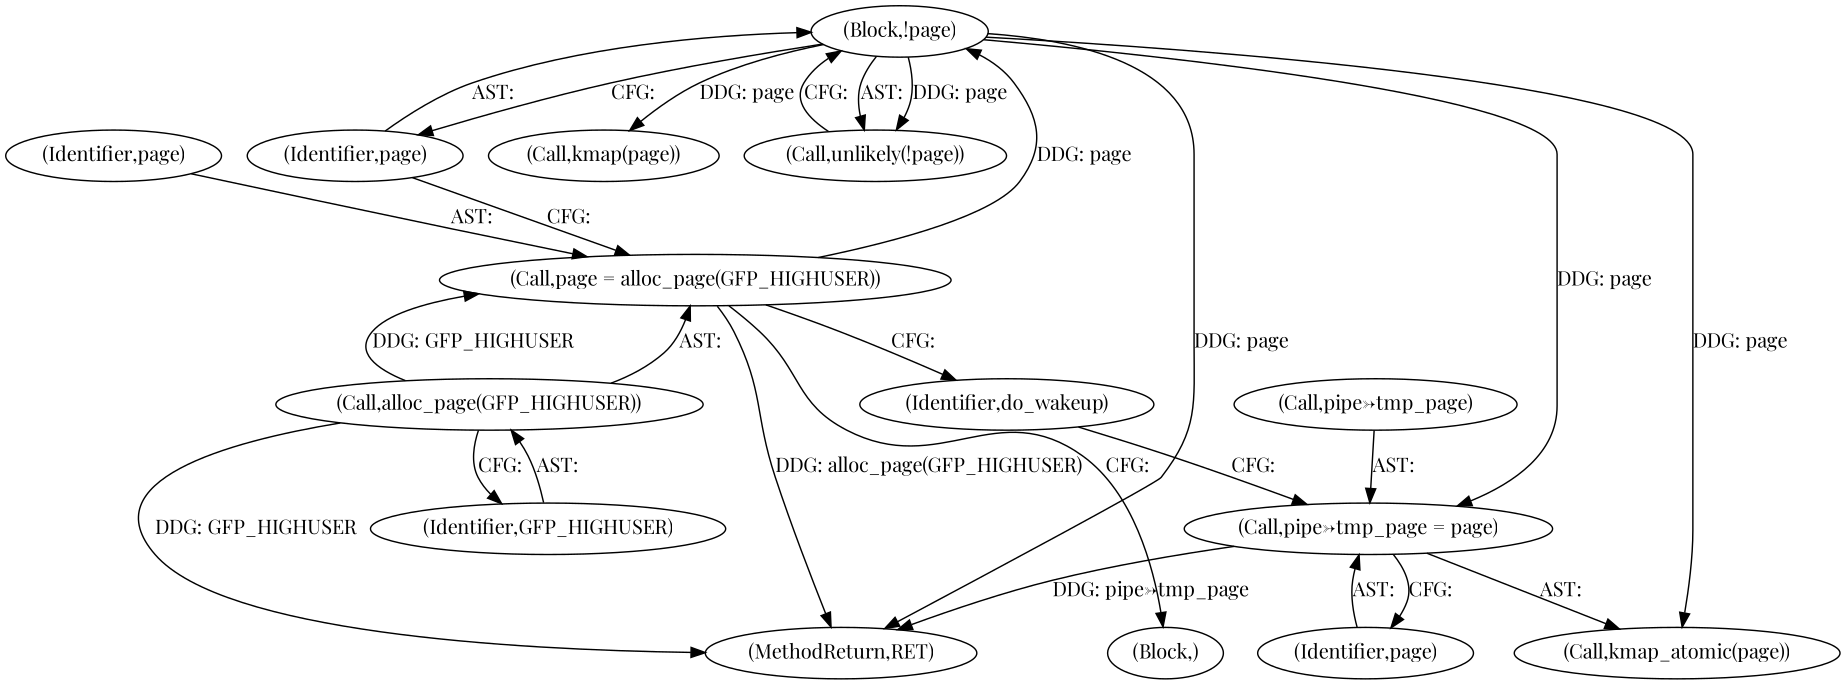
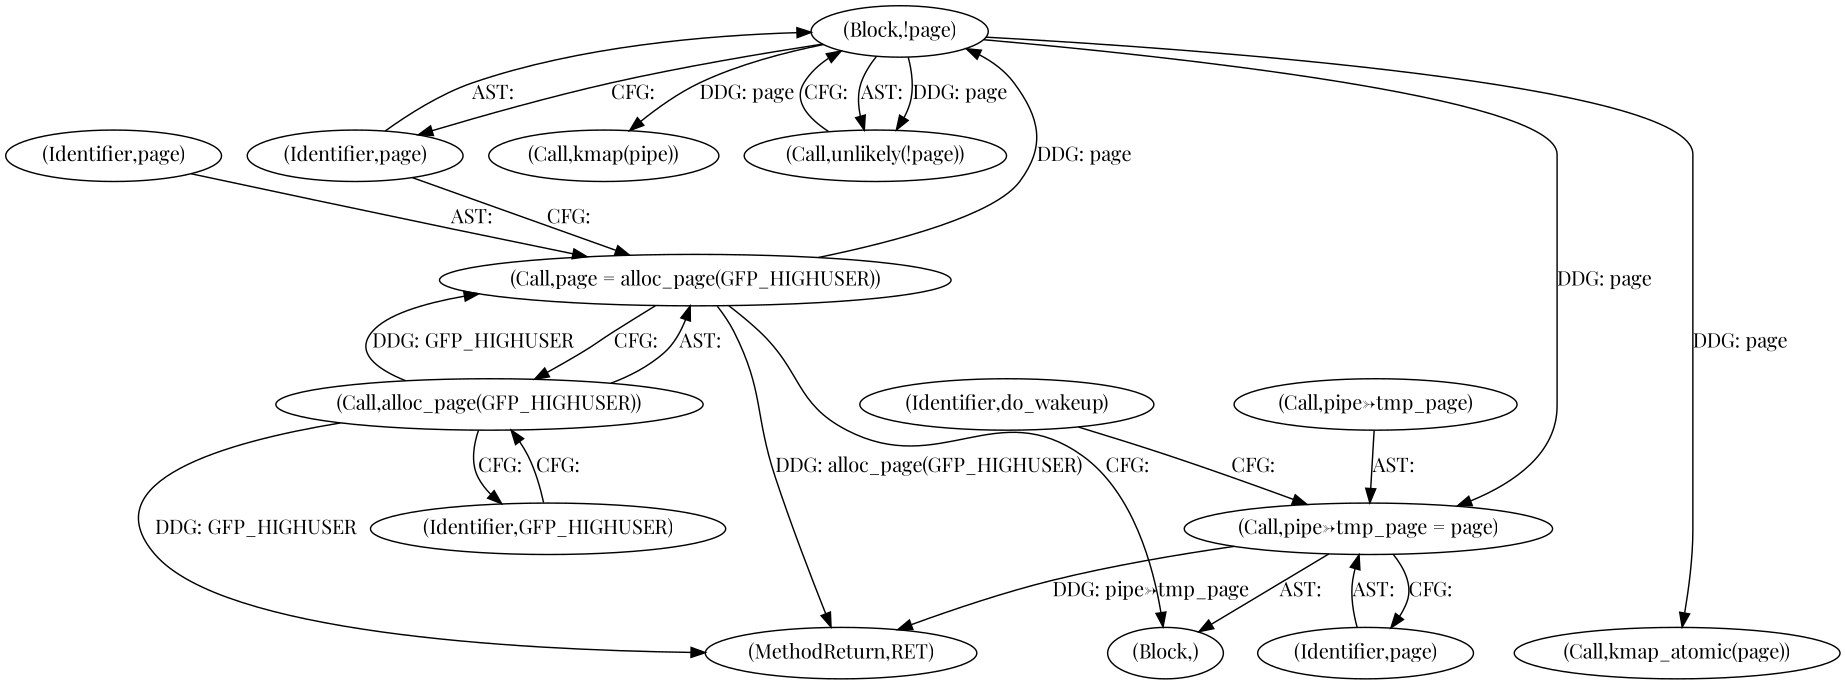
(604, 156) -> (604, 156)
(855, 338) -> (602, 340)
(1194, 339) -> none
(561, 467) -> (561, 467)
(1516, 588) -> (1270, 589)
